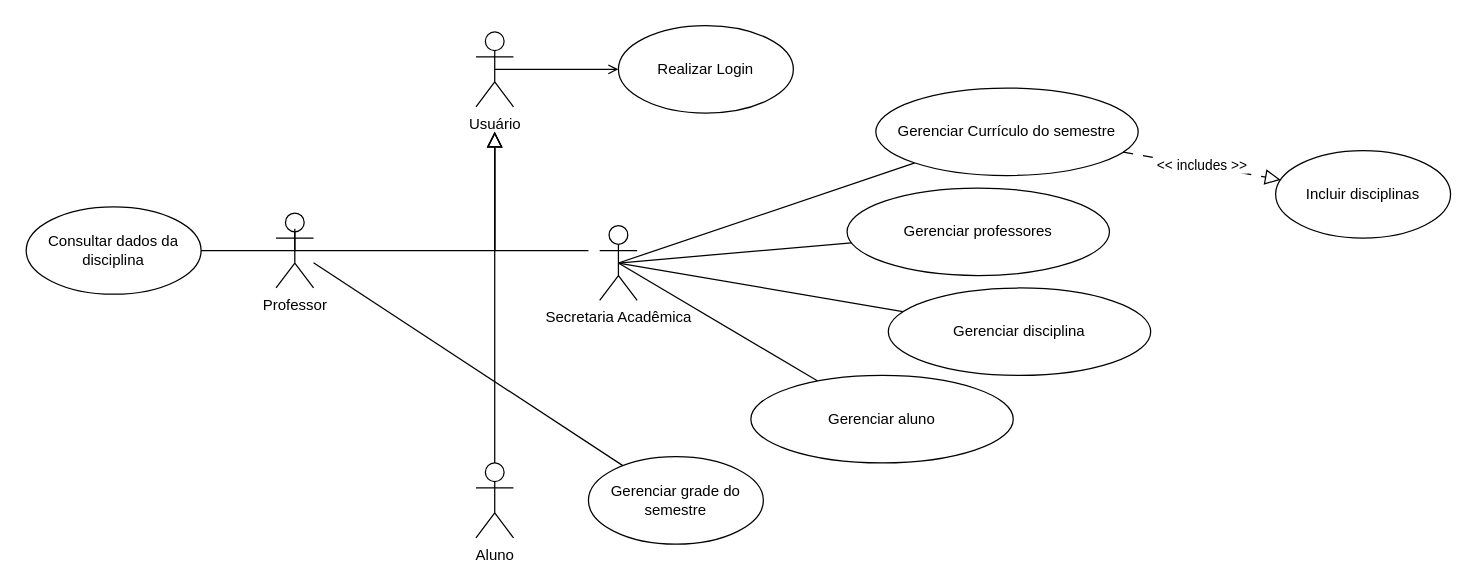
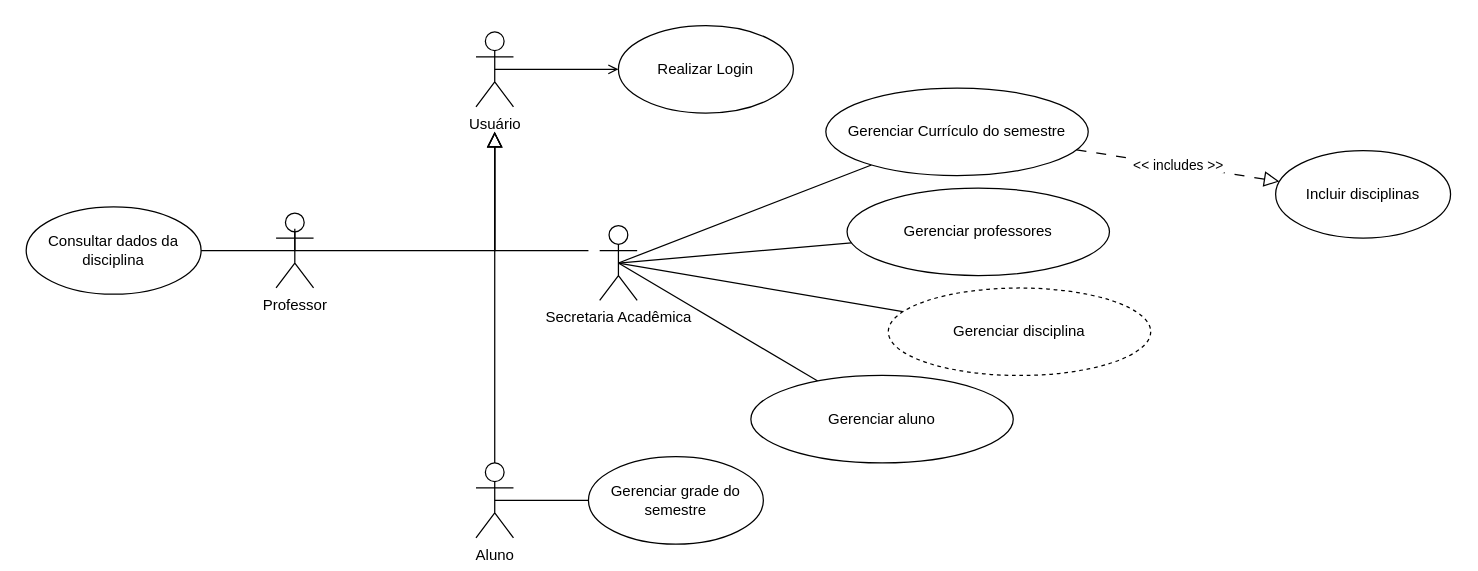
(1007, 132) -> (957, 132)
(1019, 332) -> (1019, 332)
(468, 364) -> (543, 501)
